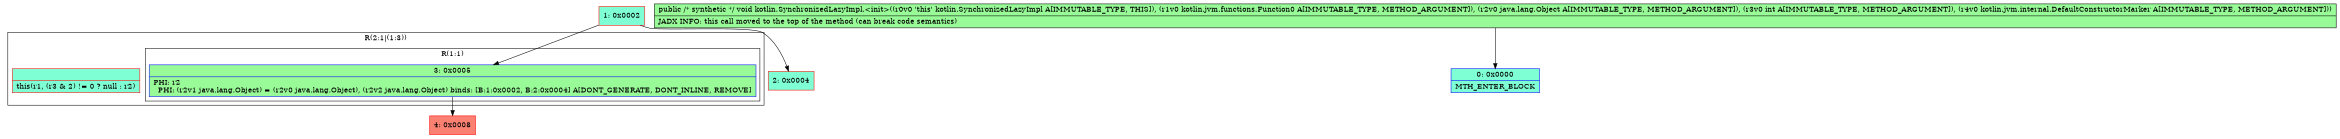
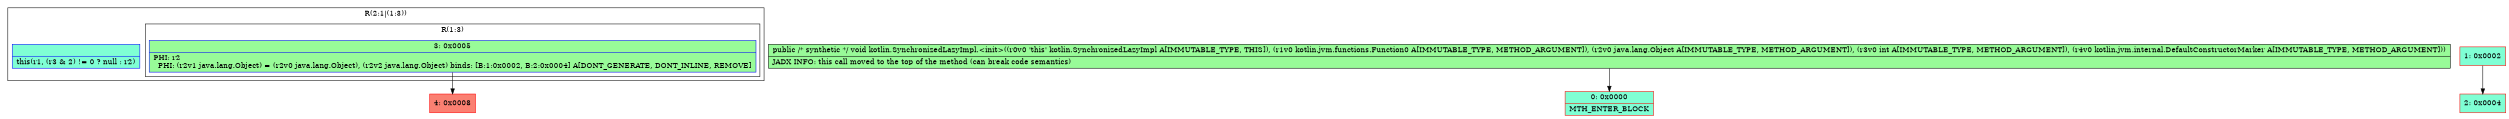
(549, 44) -> none
(453, 54) -> (453, 30)
(76, 81) -> (76, 56)
(1495, 81) -> (1609, 103)
